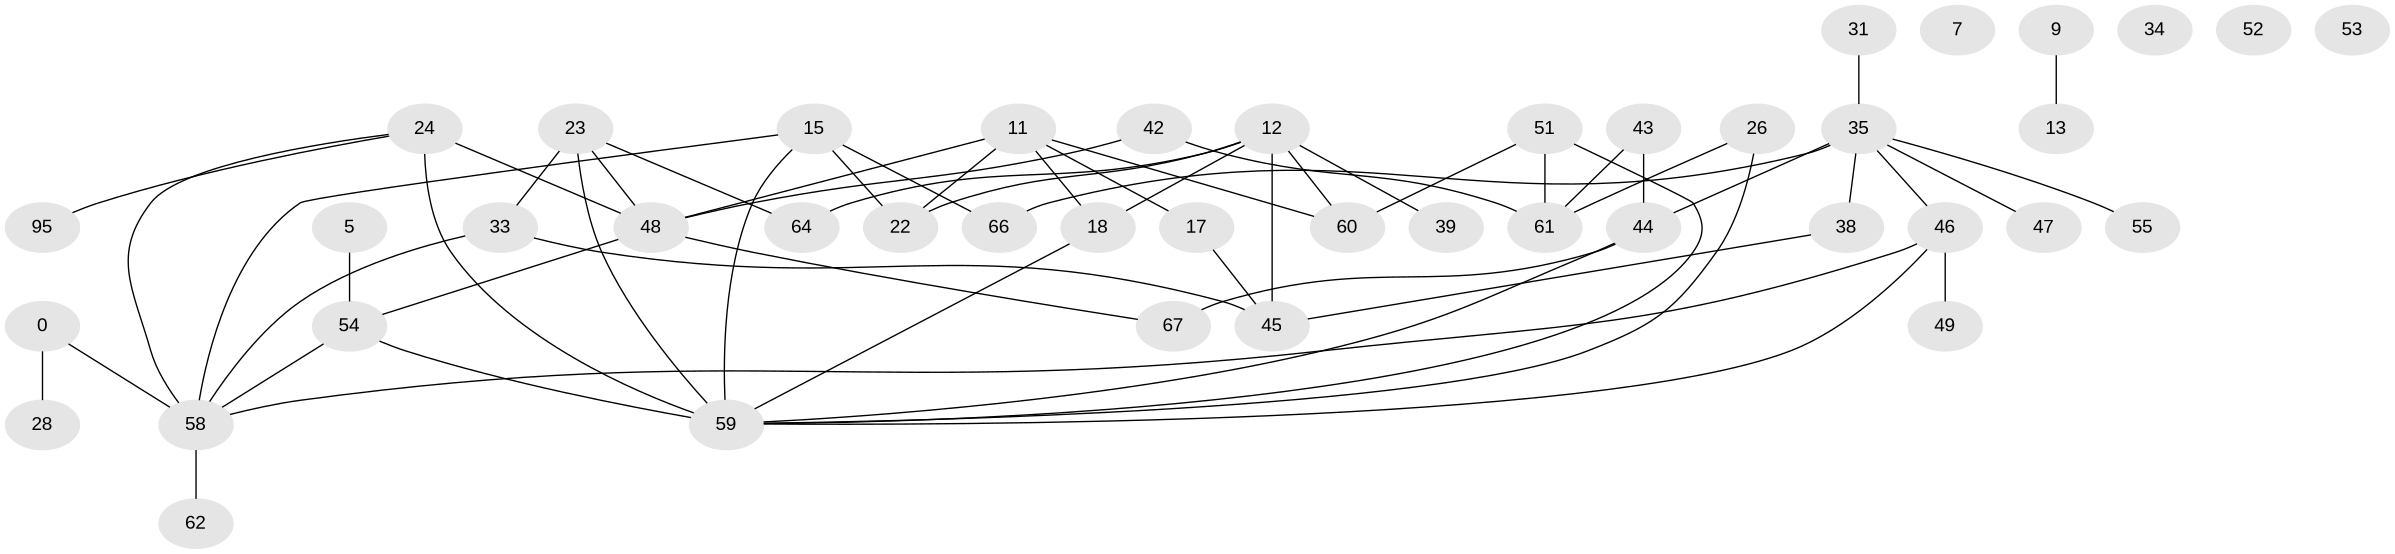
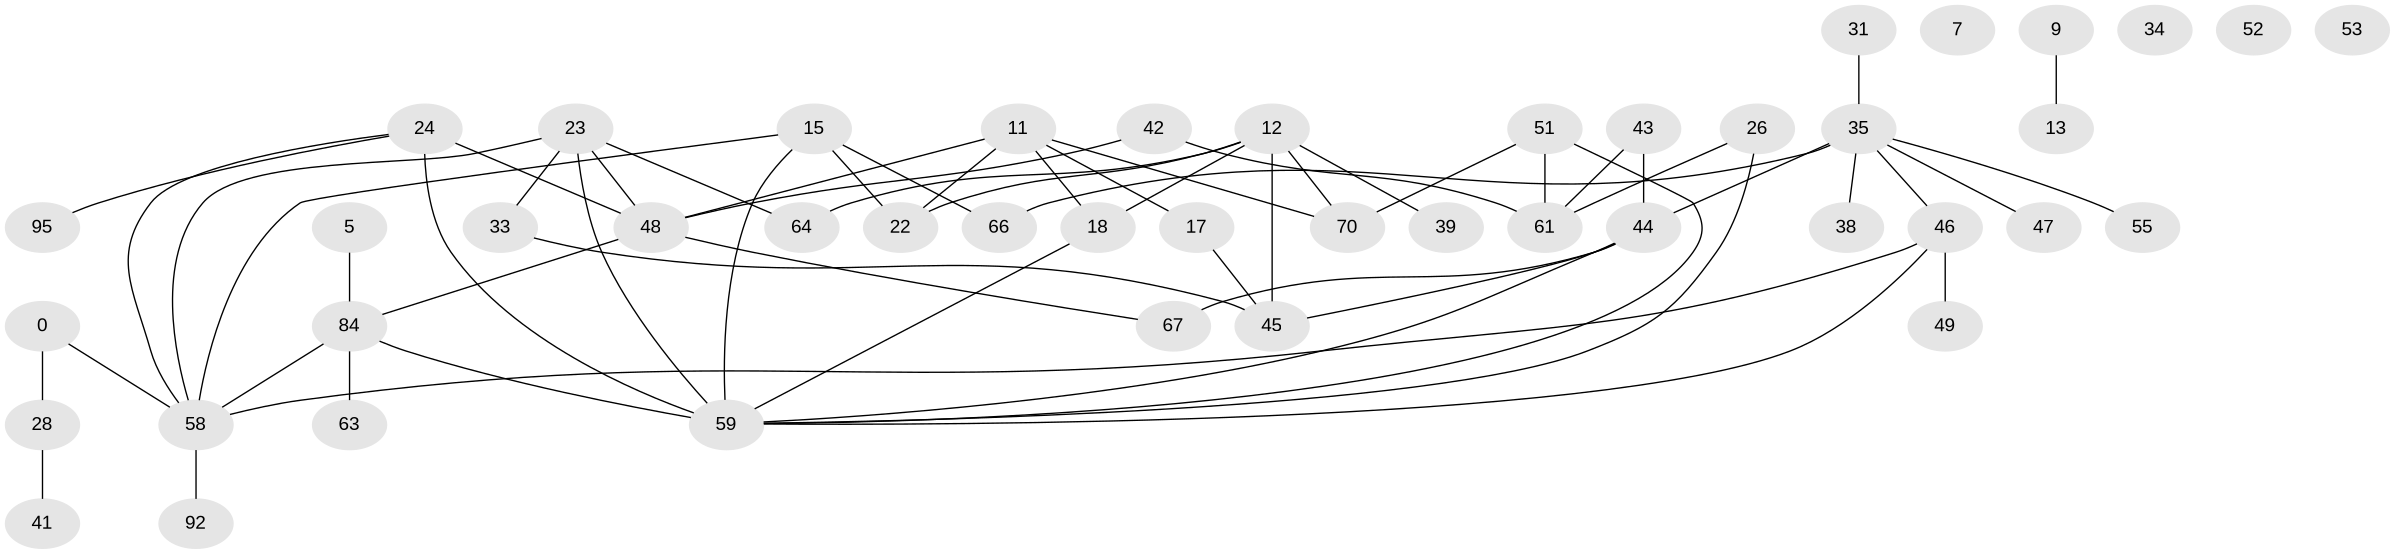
(1348, 228) -> (1348, 228)
(1559, 277) -> (1463, 286)
(318, 290) -> (267, 175)
(350, 326) -> (350, 326)
none -> (350, 425)
none -> (42, 524)
(196, 524) -> (196, 524)
